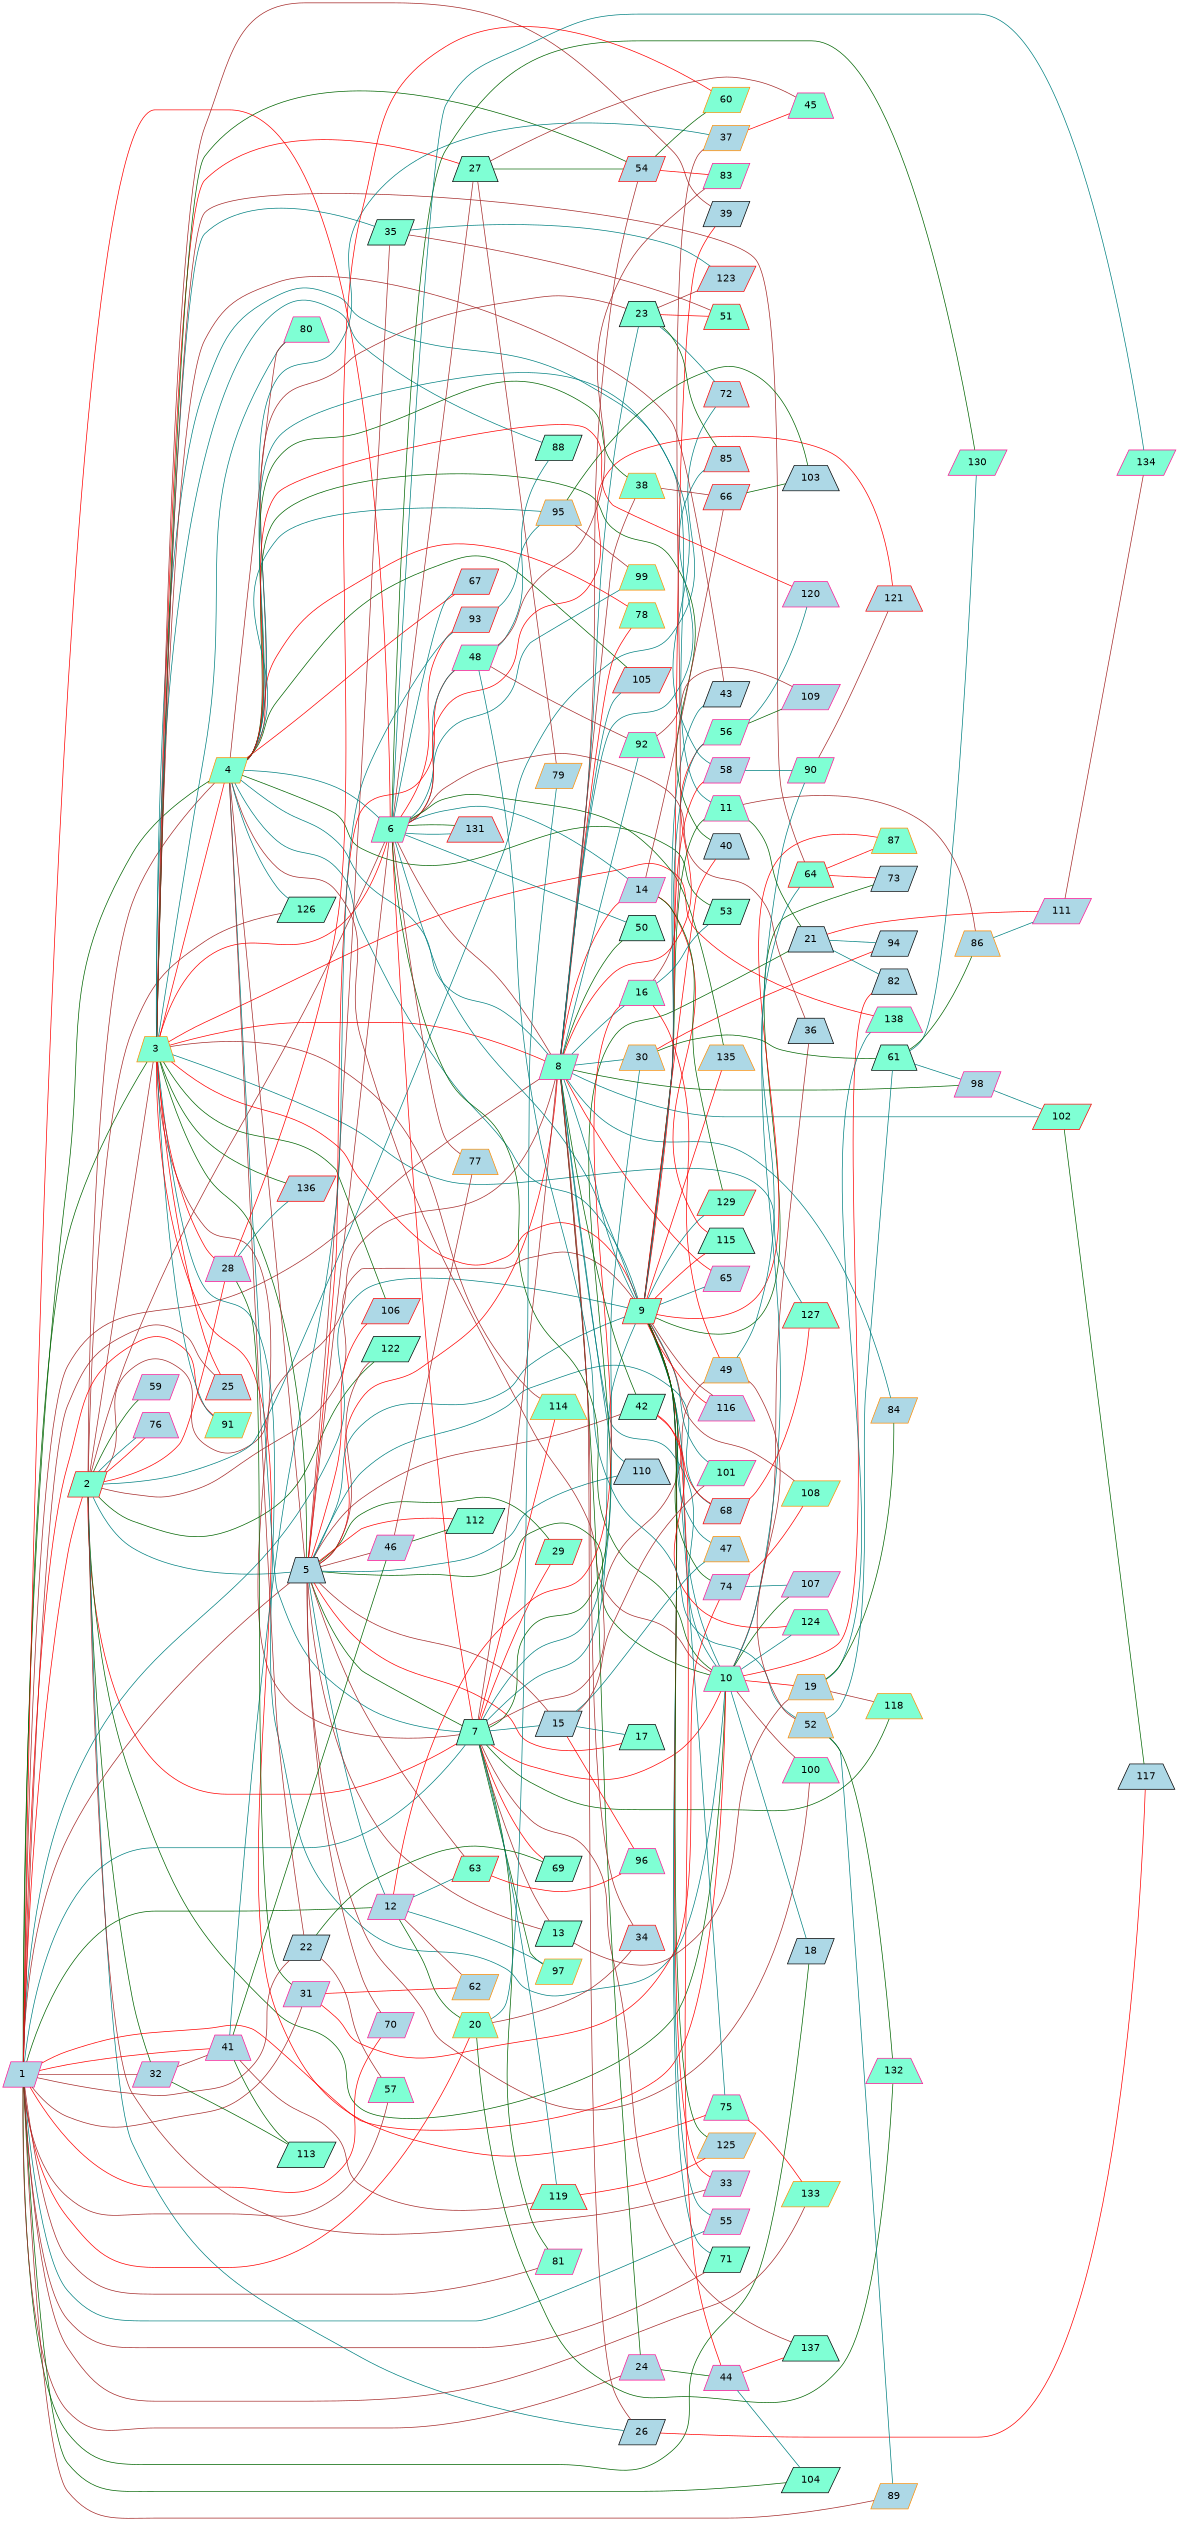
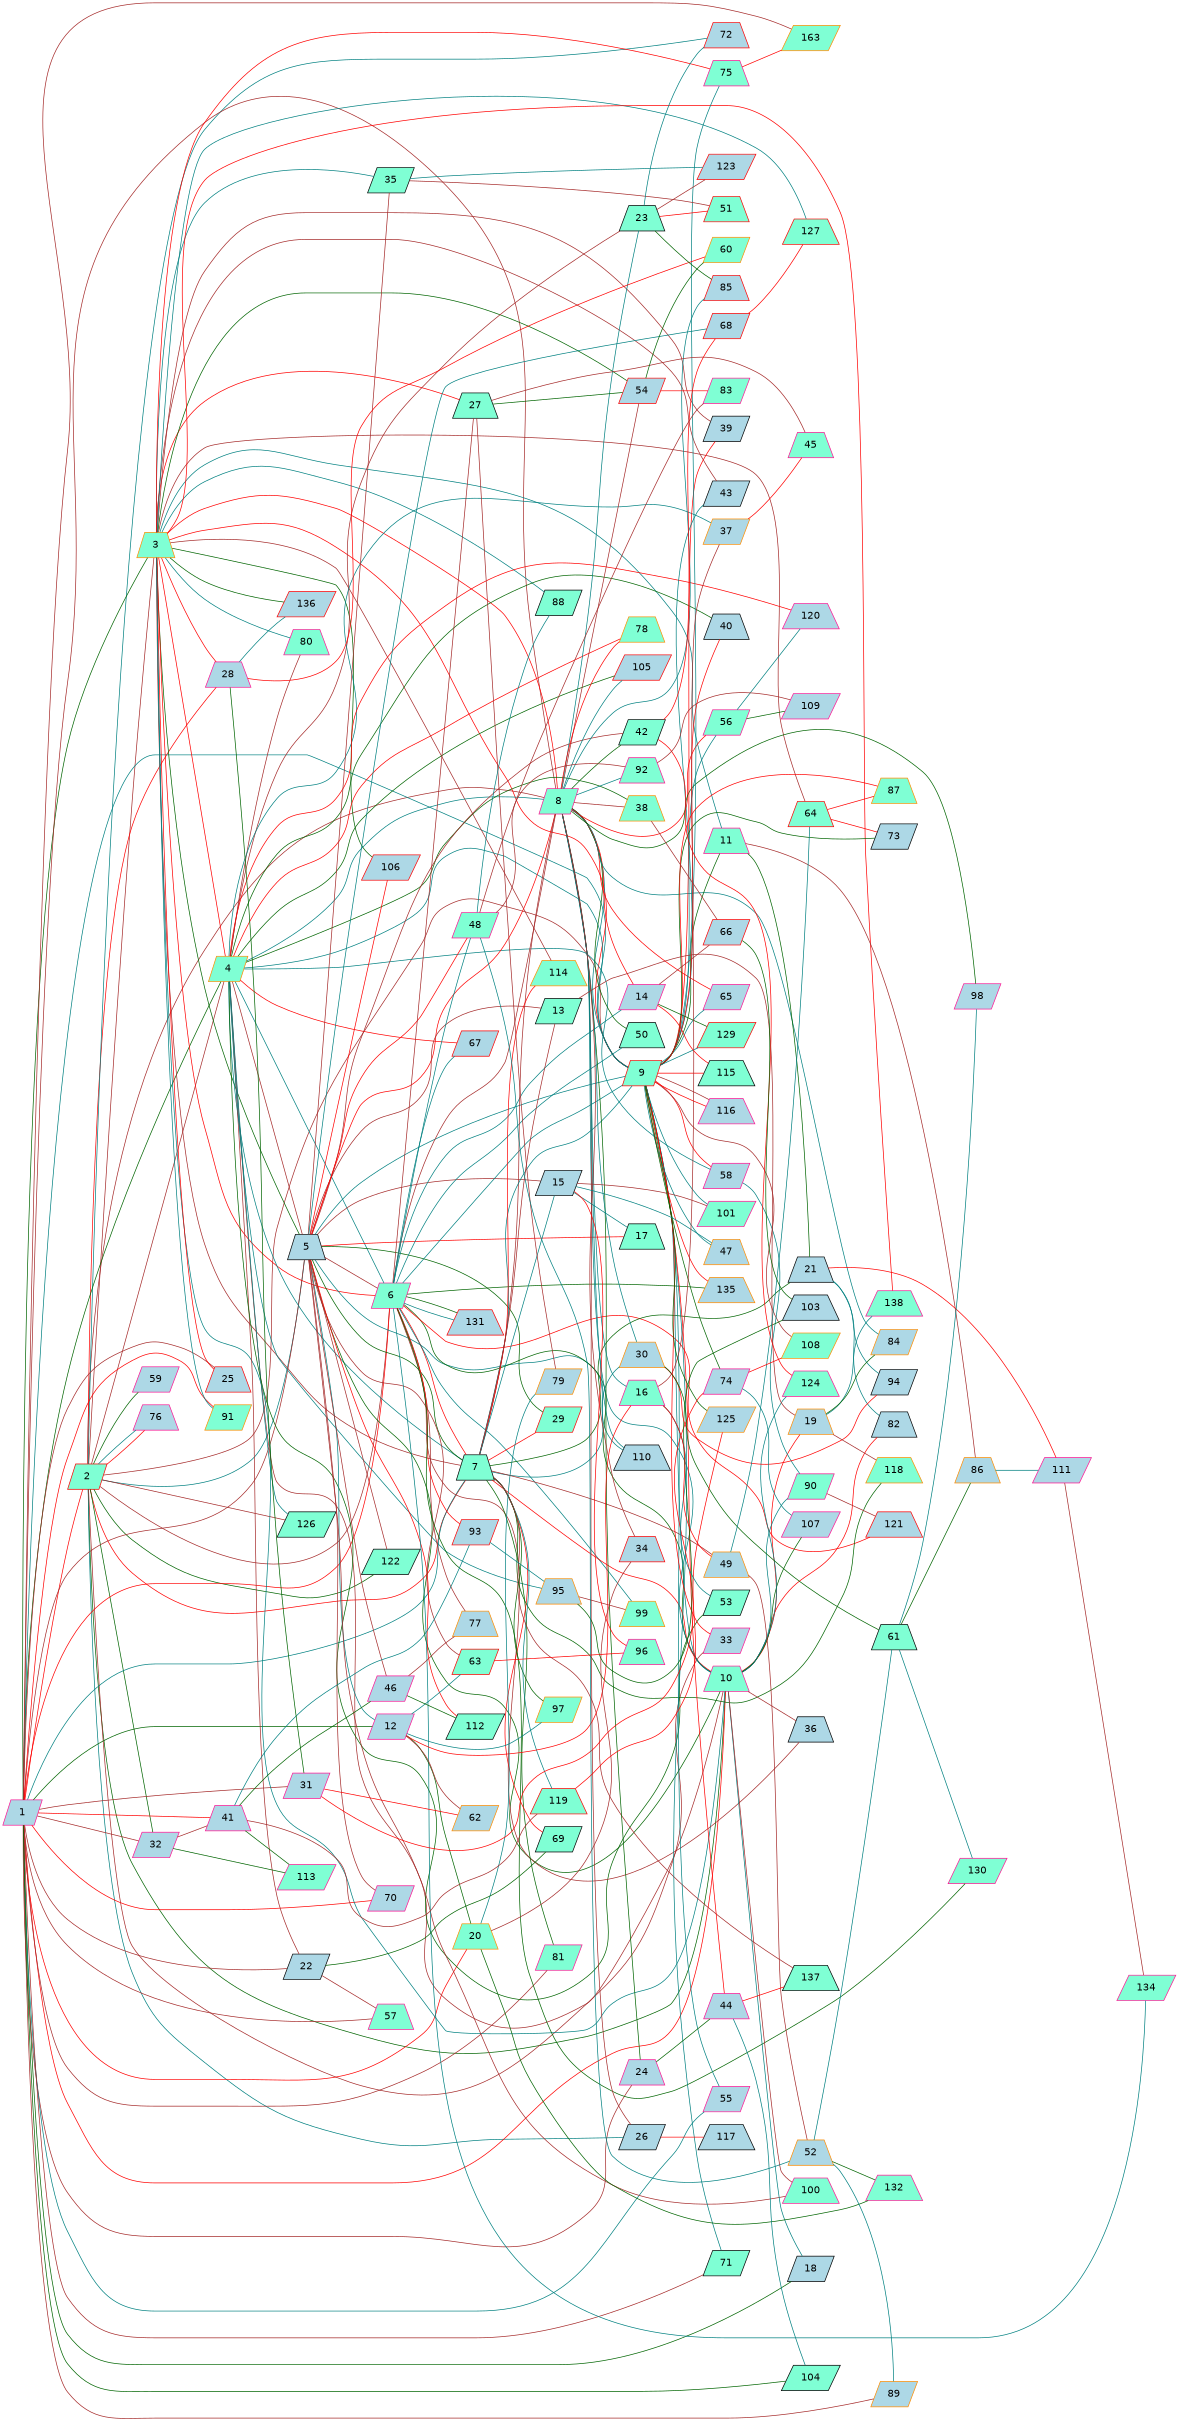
(1062, 1117) -> none
(307, 2155) -> (307, 1877)
(811, 2194) -> (811, 38)
